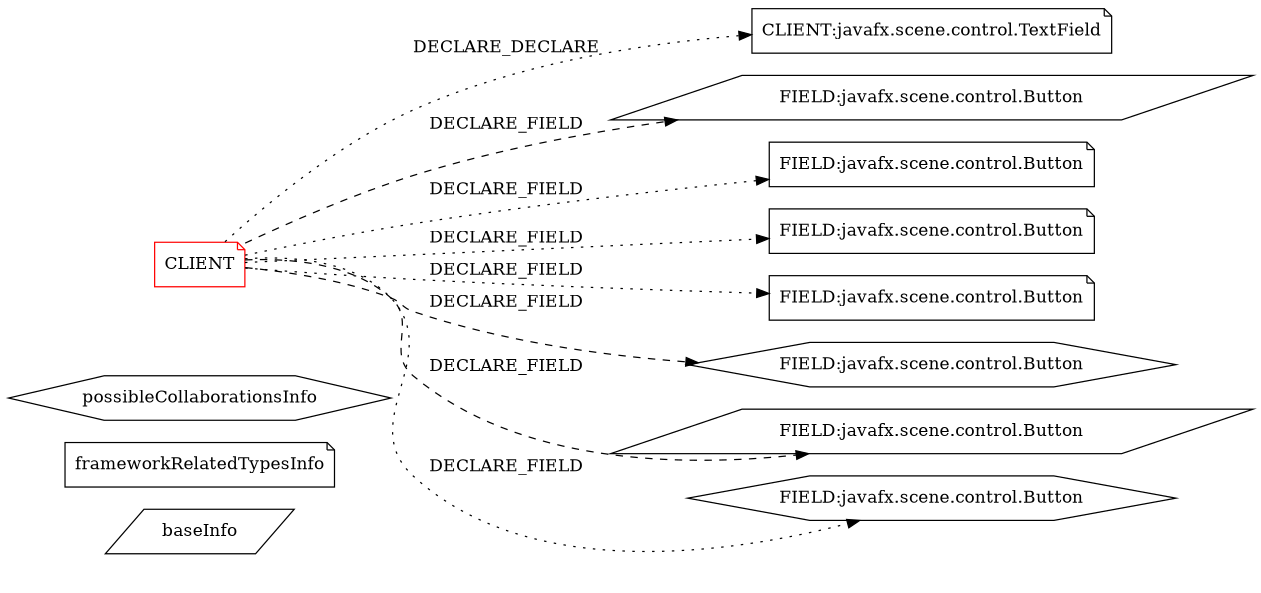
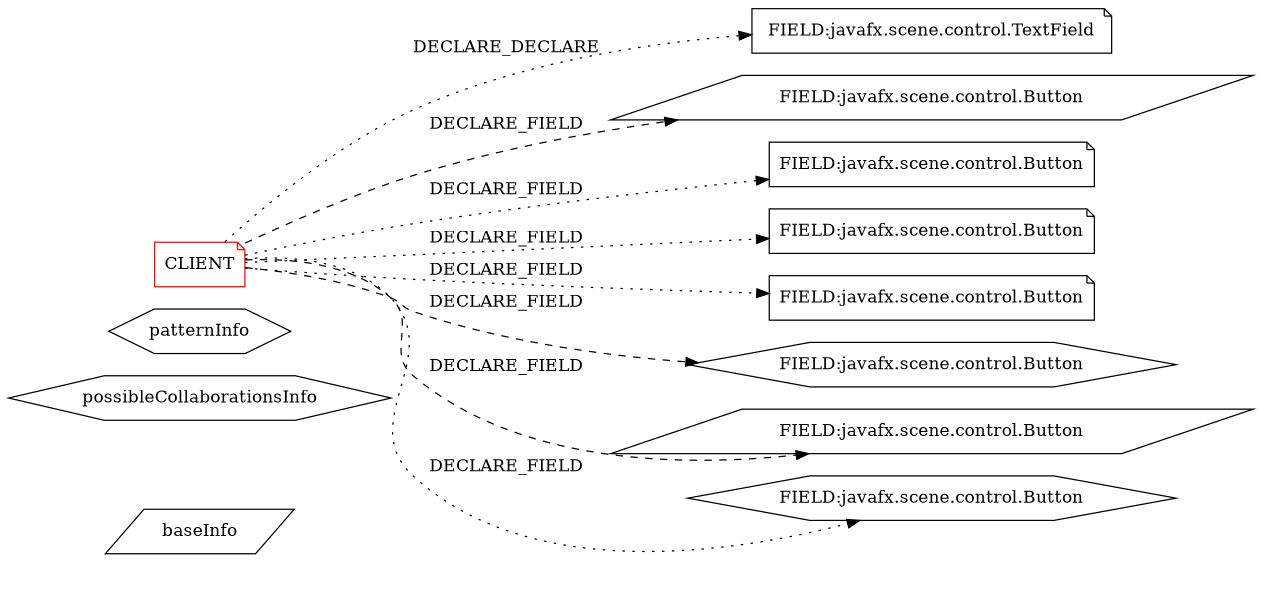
(932, 31) -> (932, 31)
none -> (200, 331)
(200, 465) -> none
